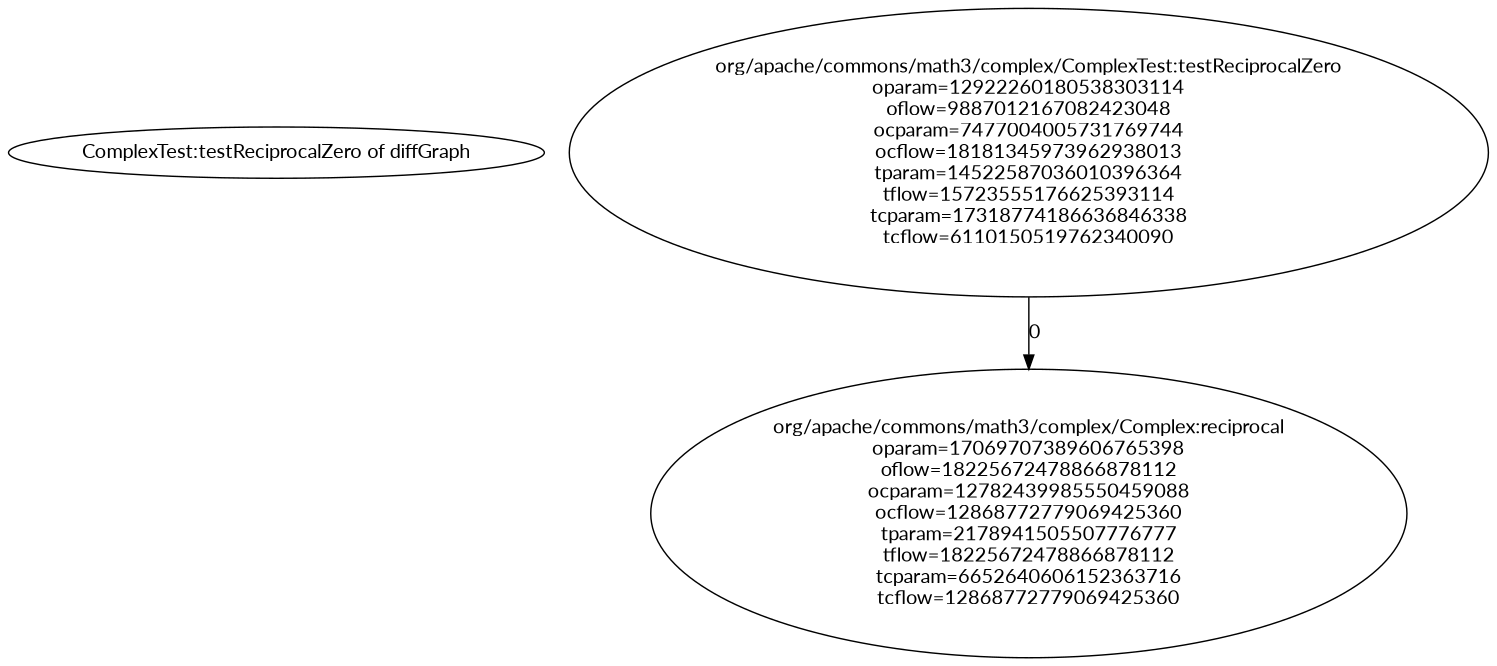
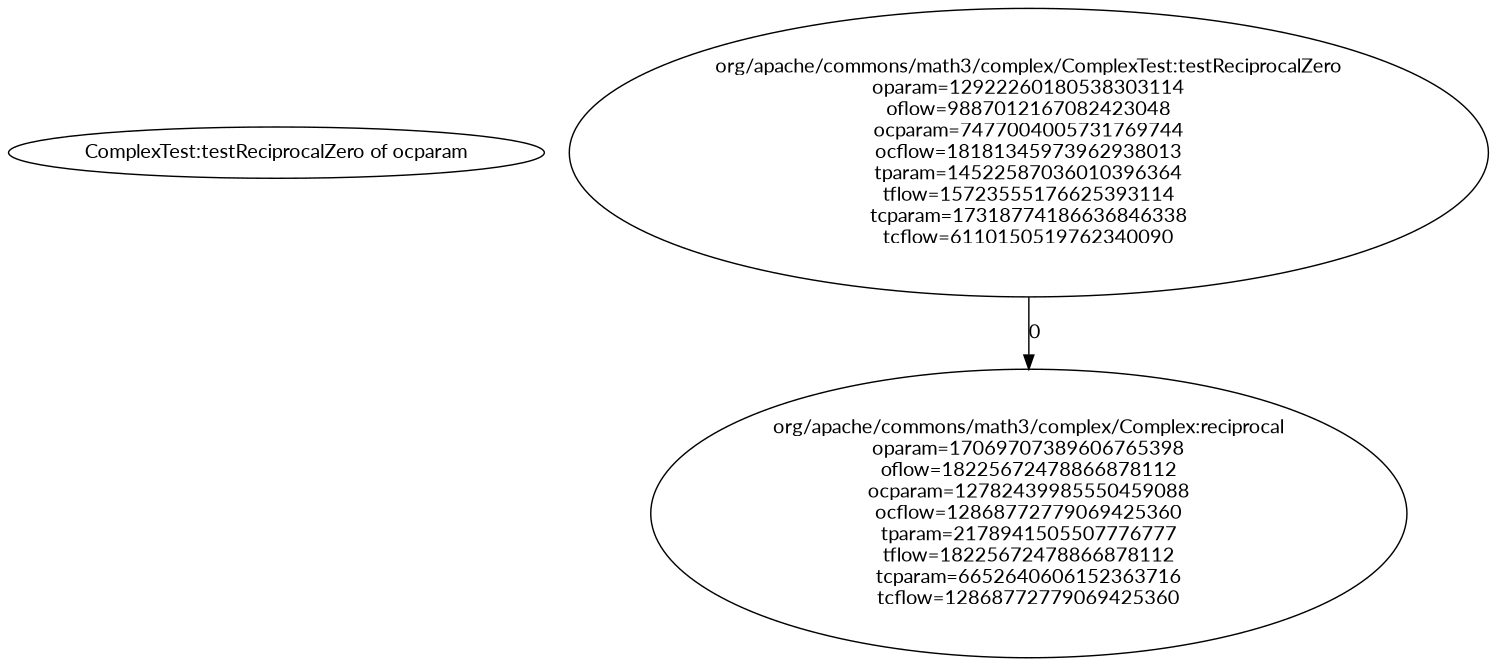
(276, 153) -> (276, 153)
